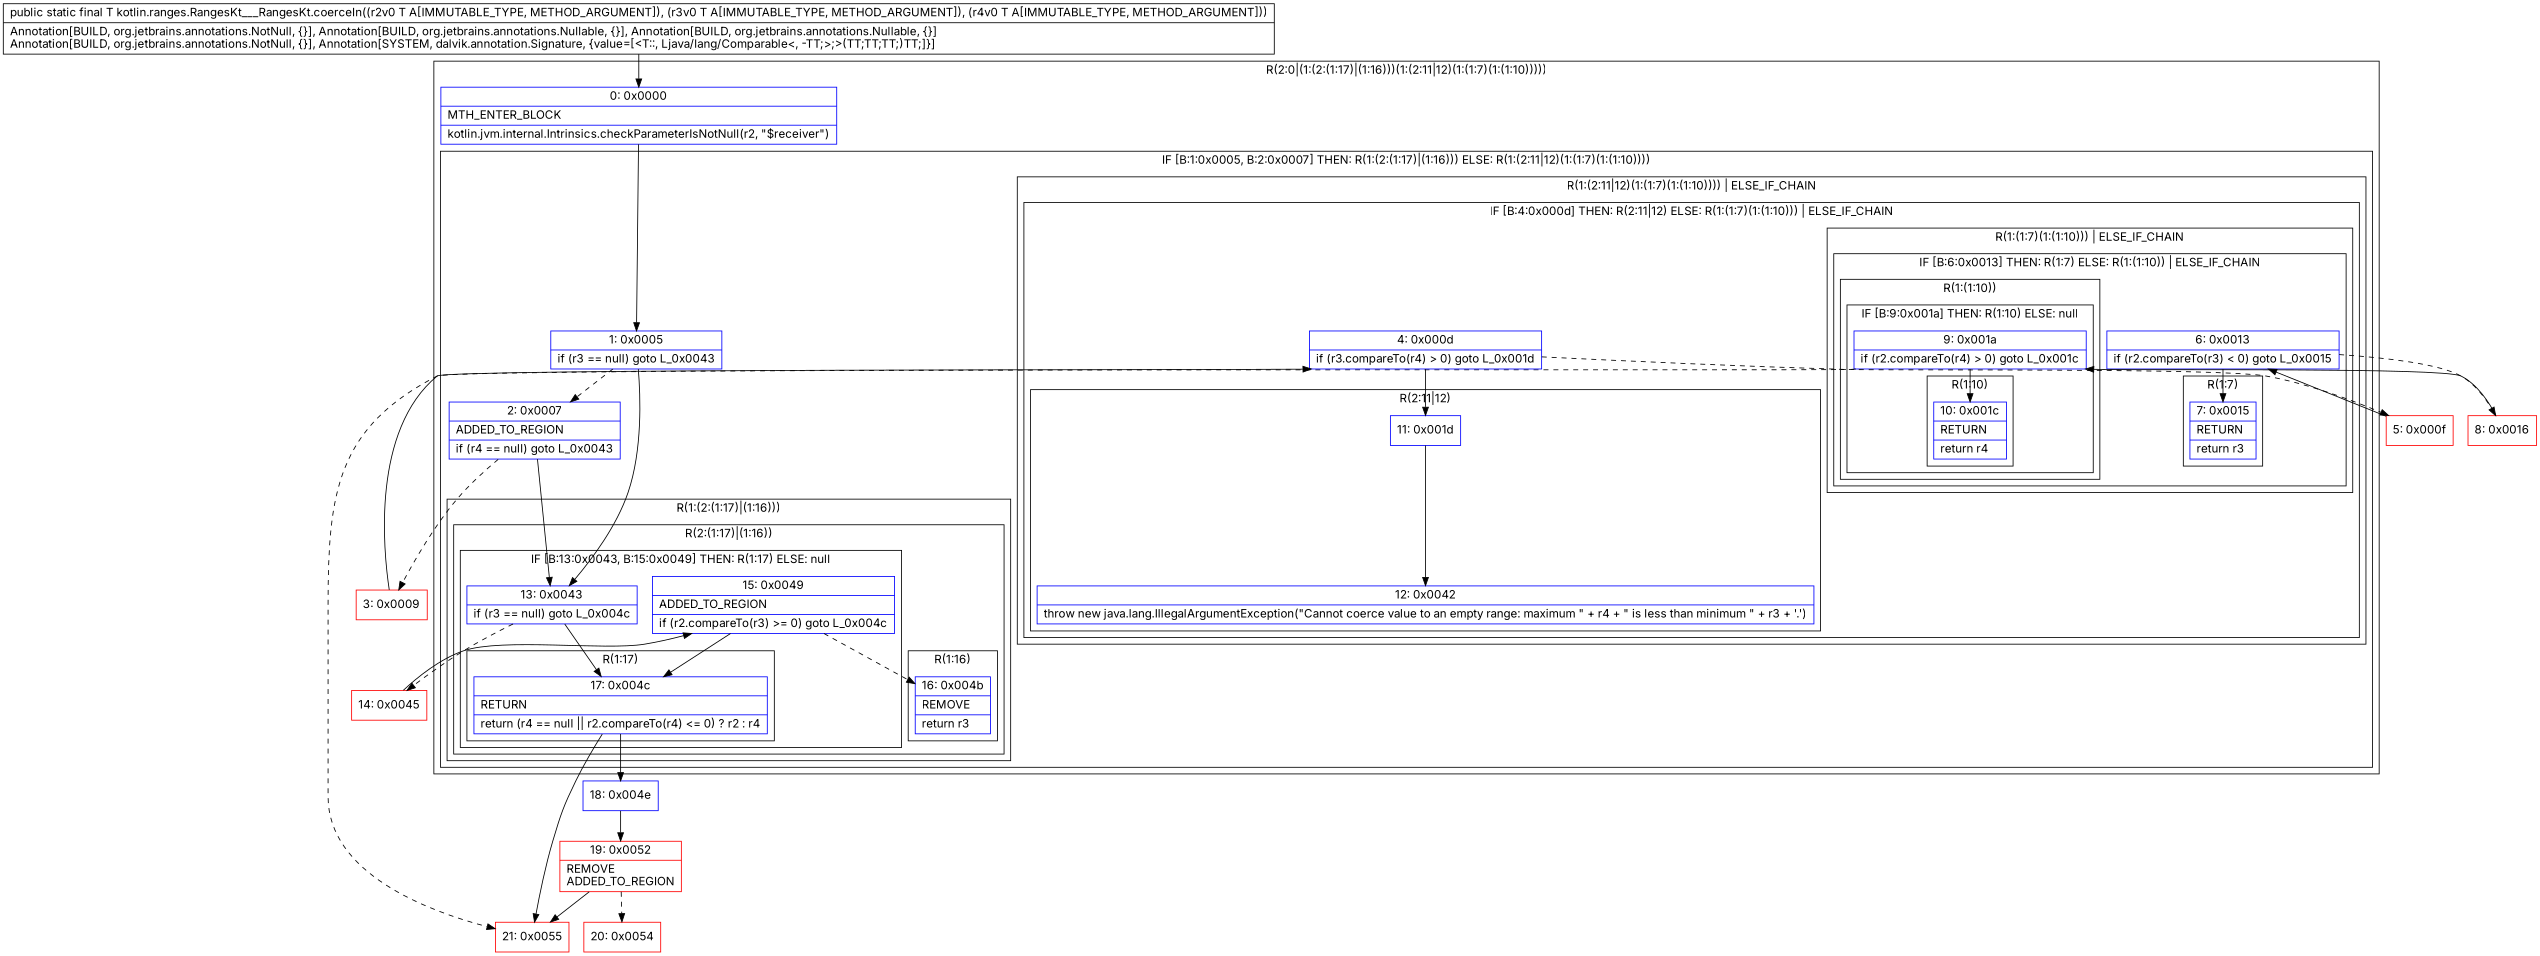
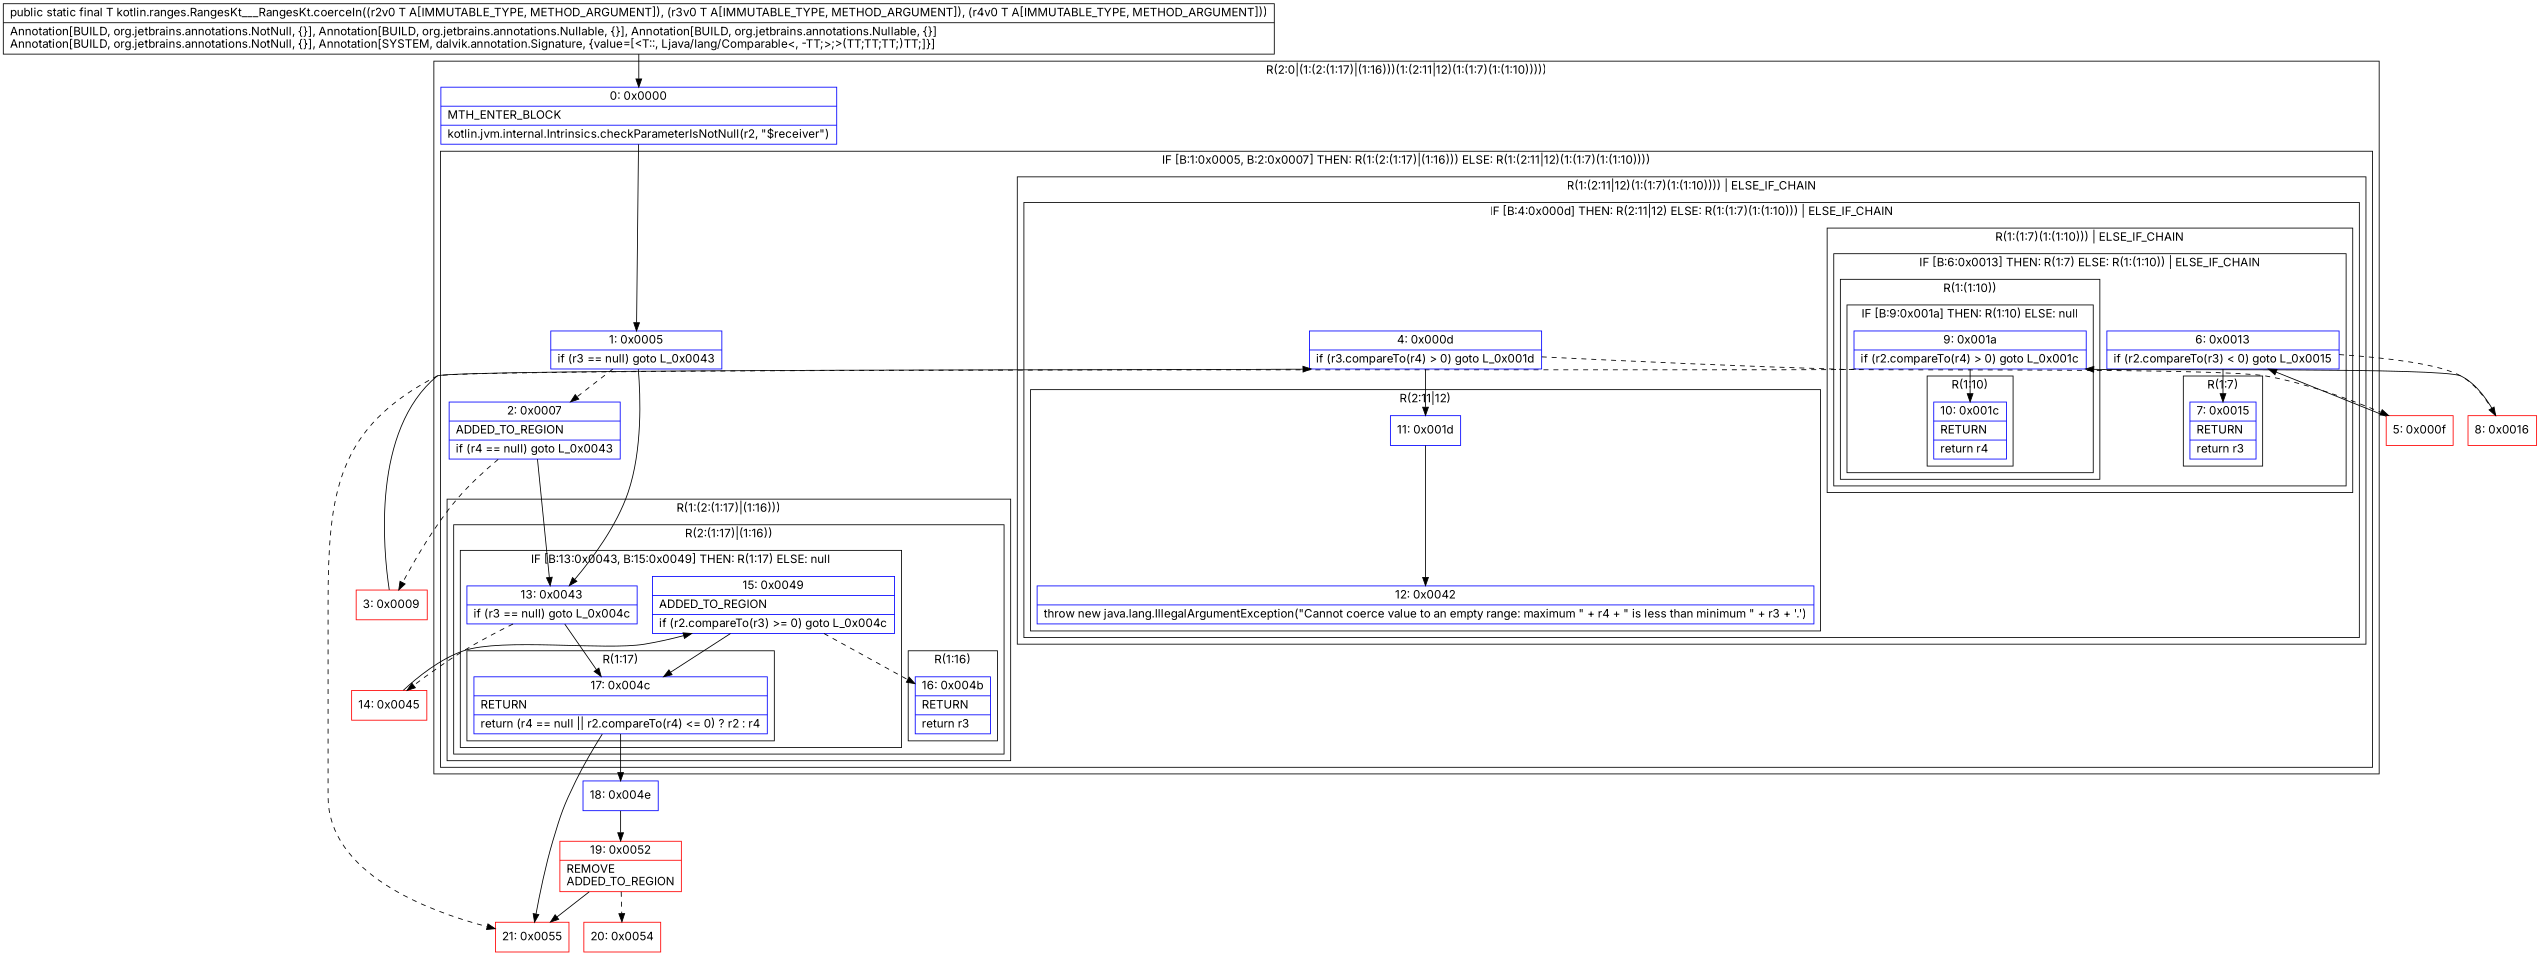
(946, 705) -> (945, 705)
